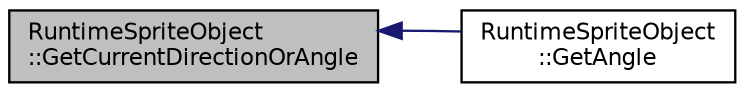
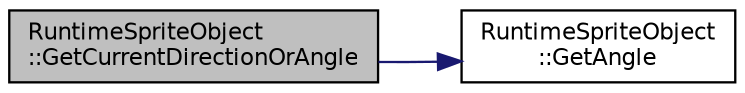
(432, 31) -> (408, 62)
